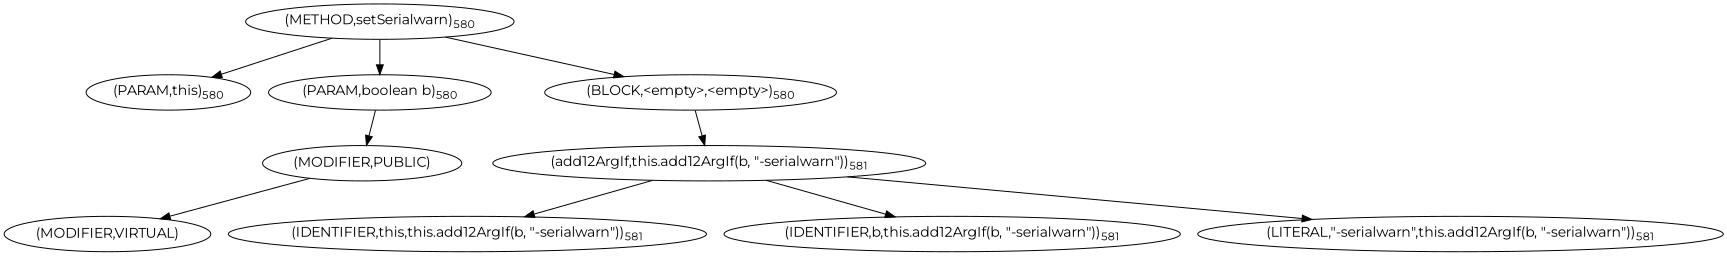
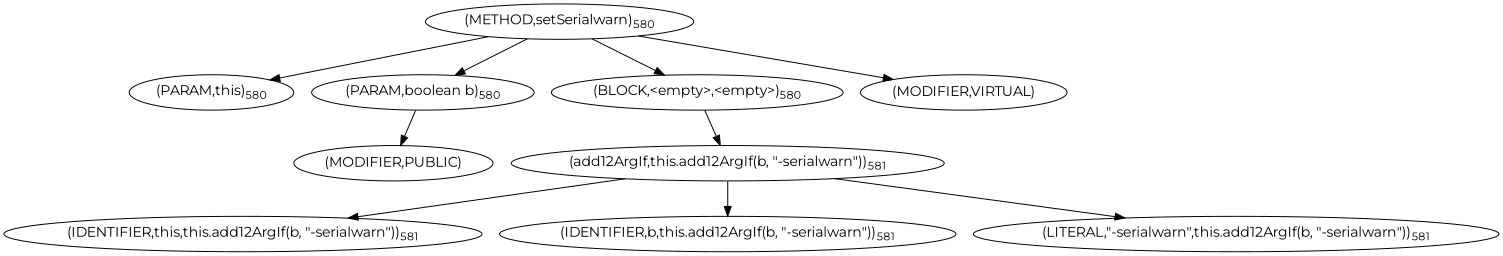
(240, 197) -> (761, 57)
